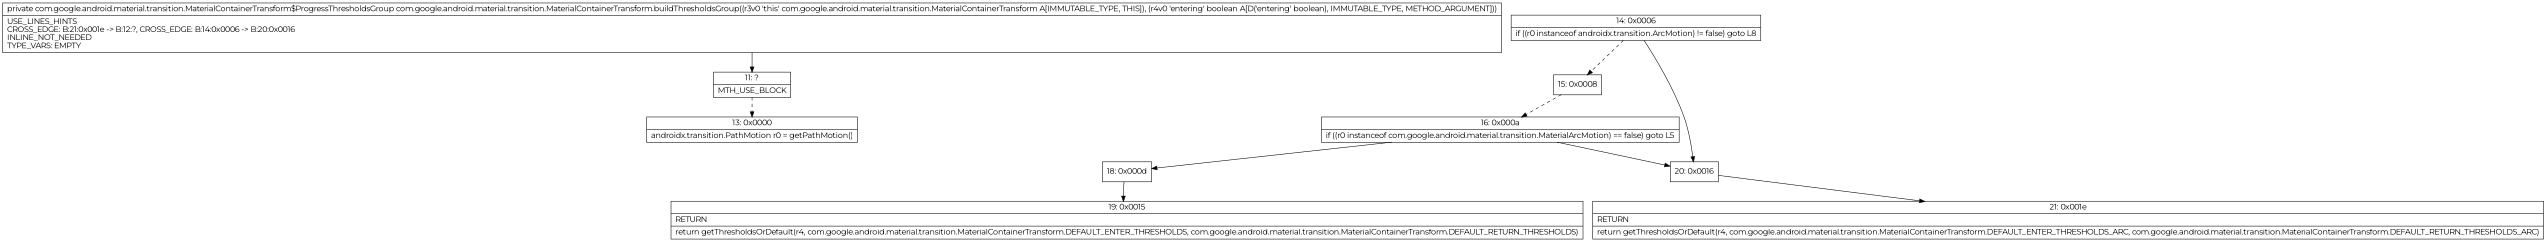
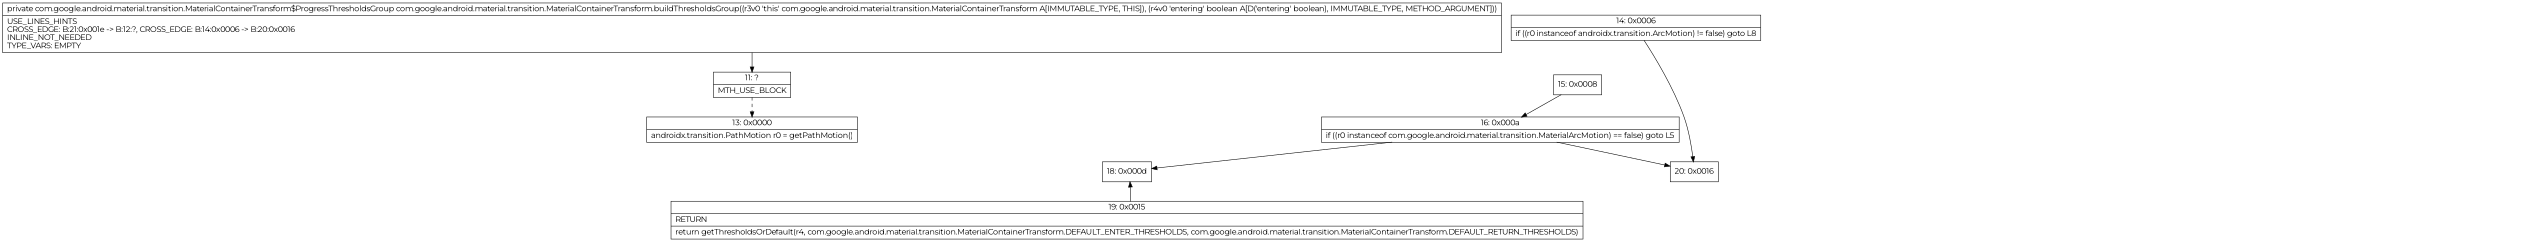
(1607, 56) -> none
(1544, 105) -> (1544, 105)
(1124, 189) -> (1131, 194)
(2068, 220) -> none
